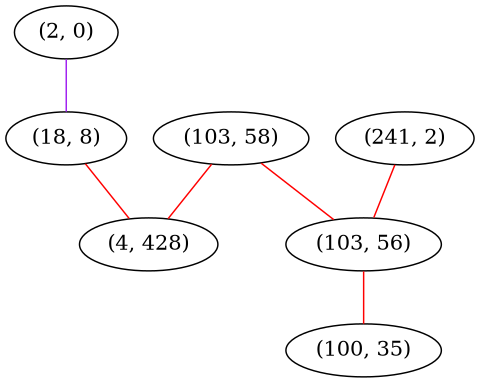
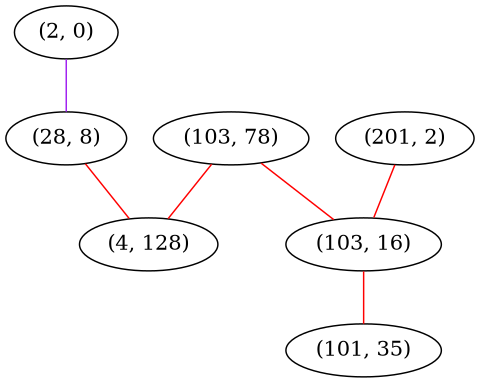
(66, 138) -> (66, 138)
(231, 138) -> (231, 138)
(405, 138) -> (405, 138)
(149, 244) -> (149, 244)
(364, 244) -> (364, 244)
(364, 350) -> (364, 350)
